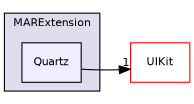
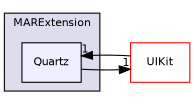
none -> (111, 55)
